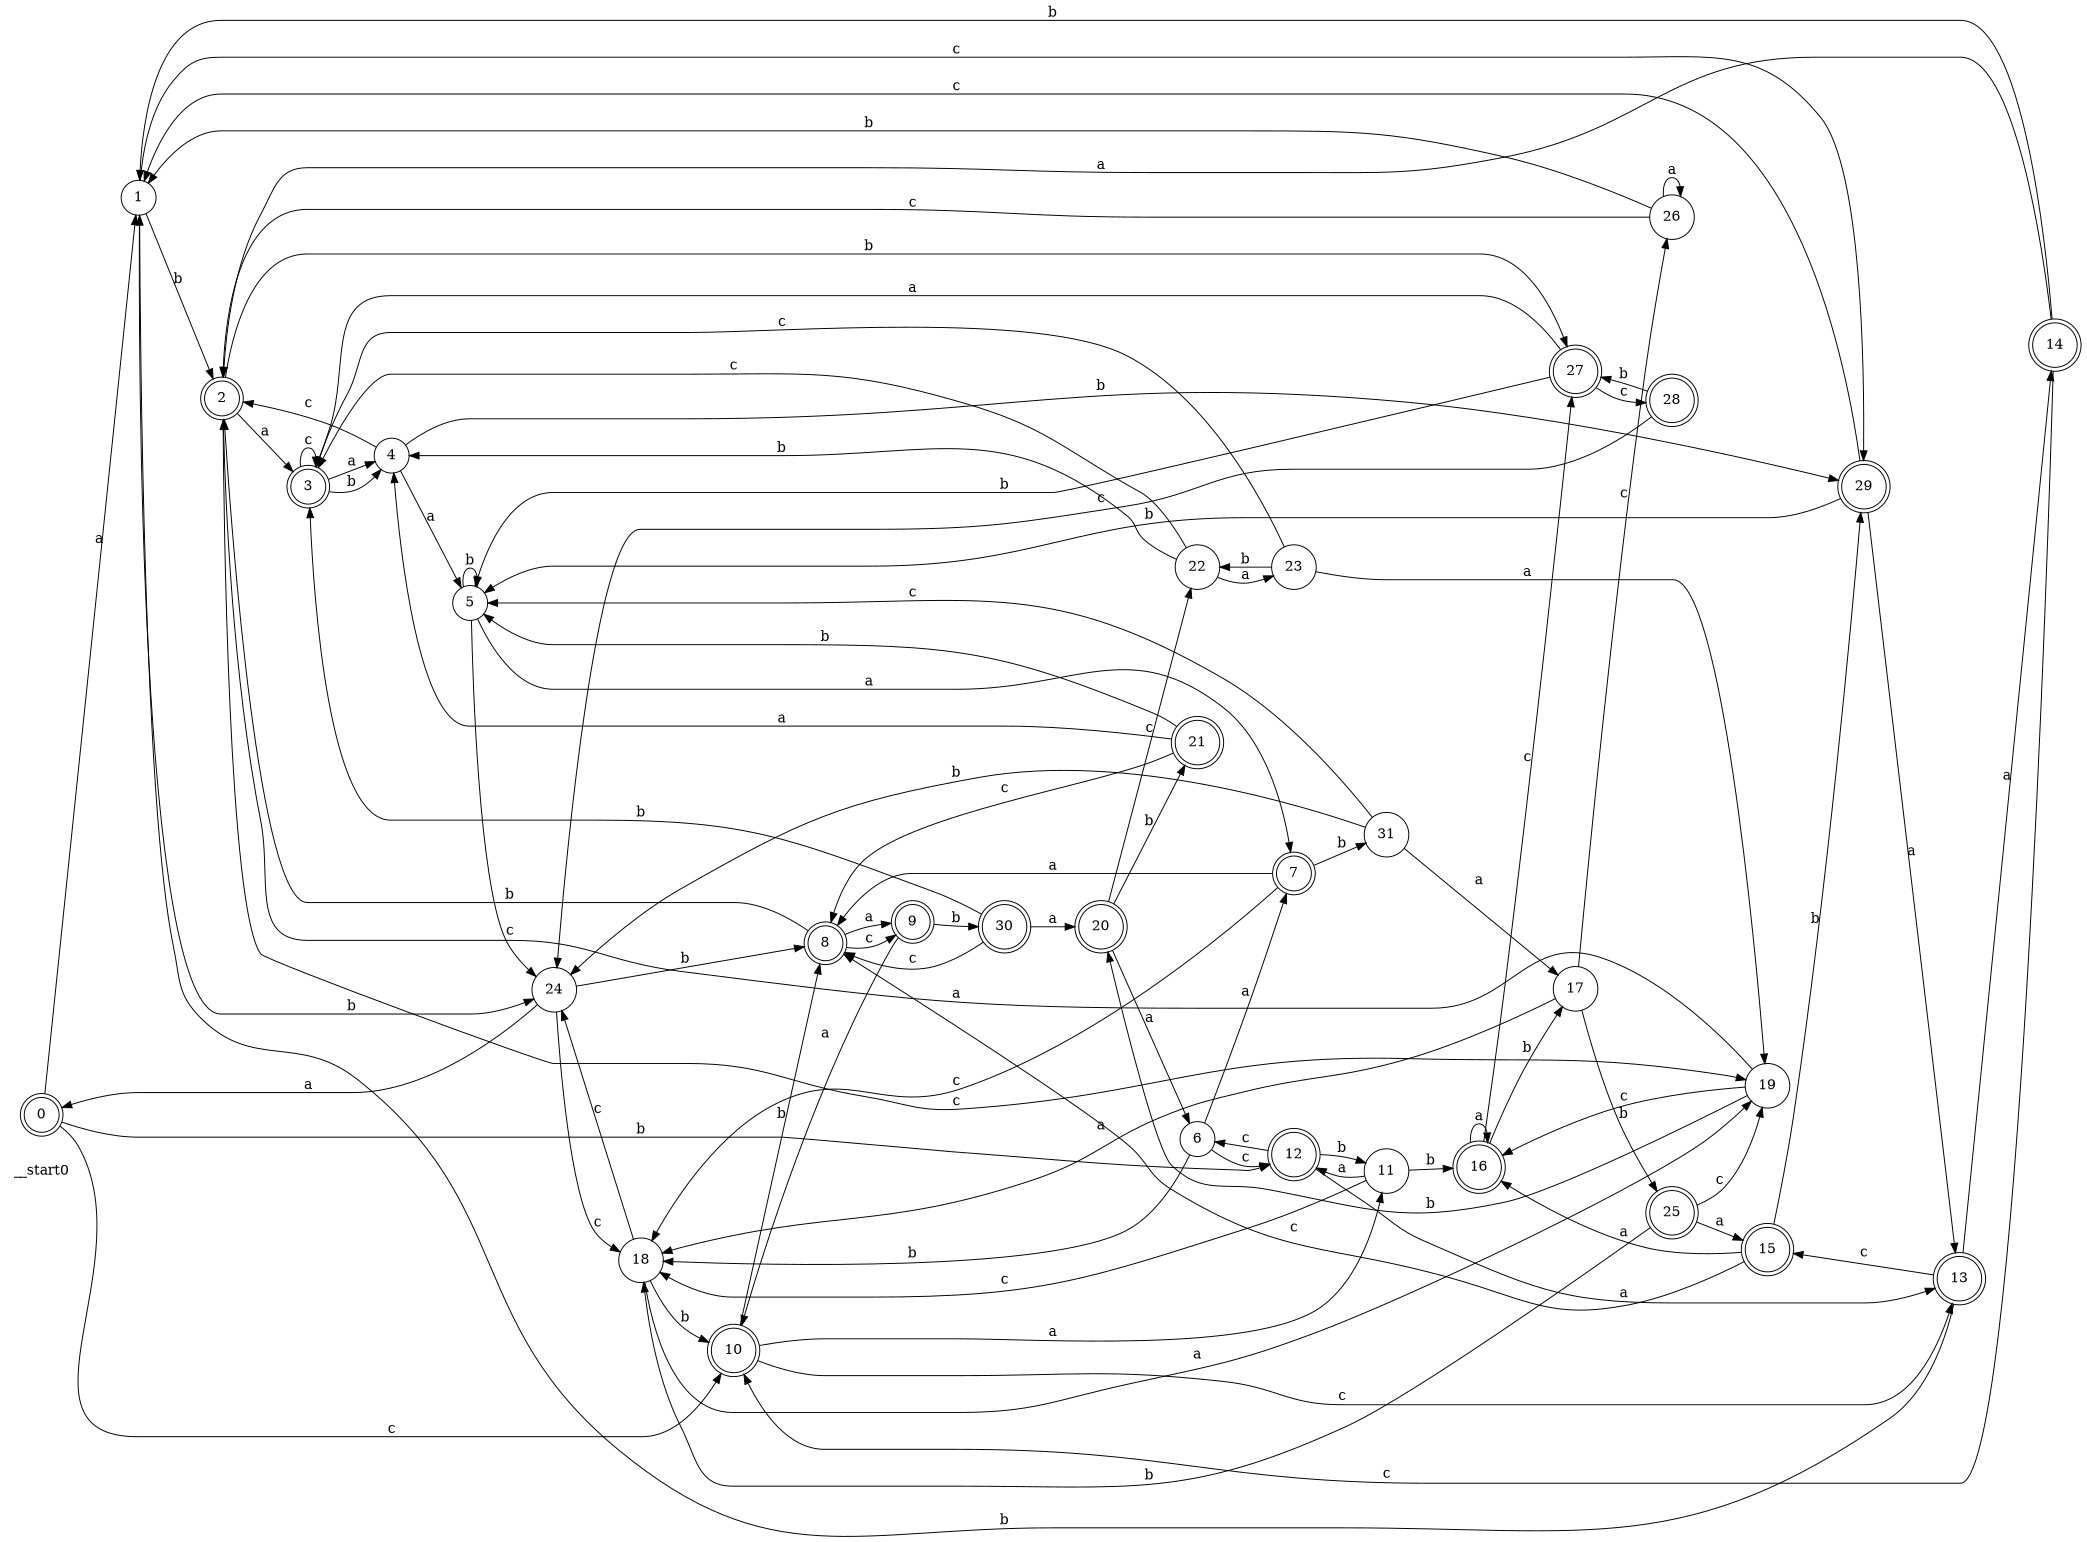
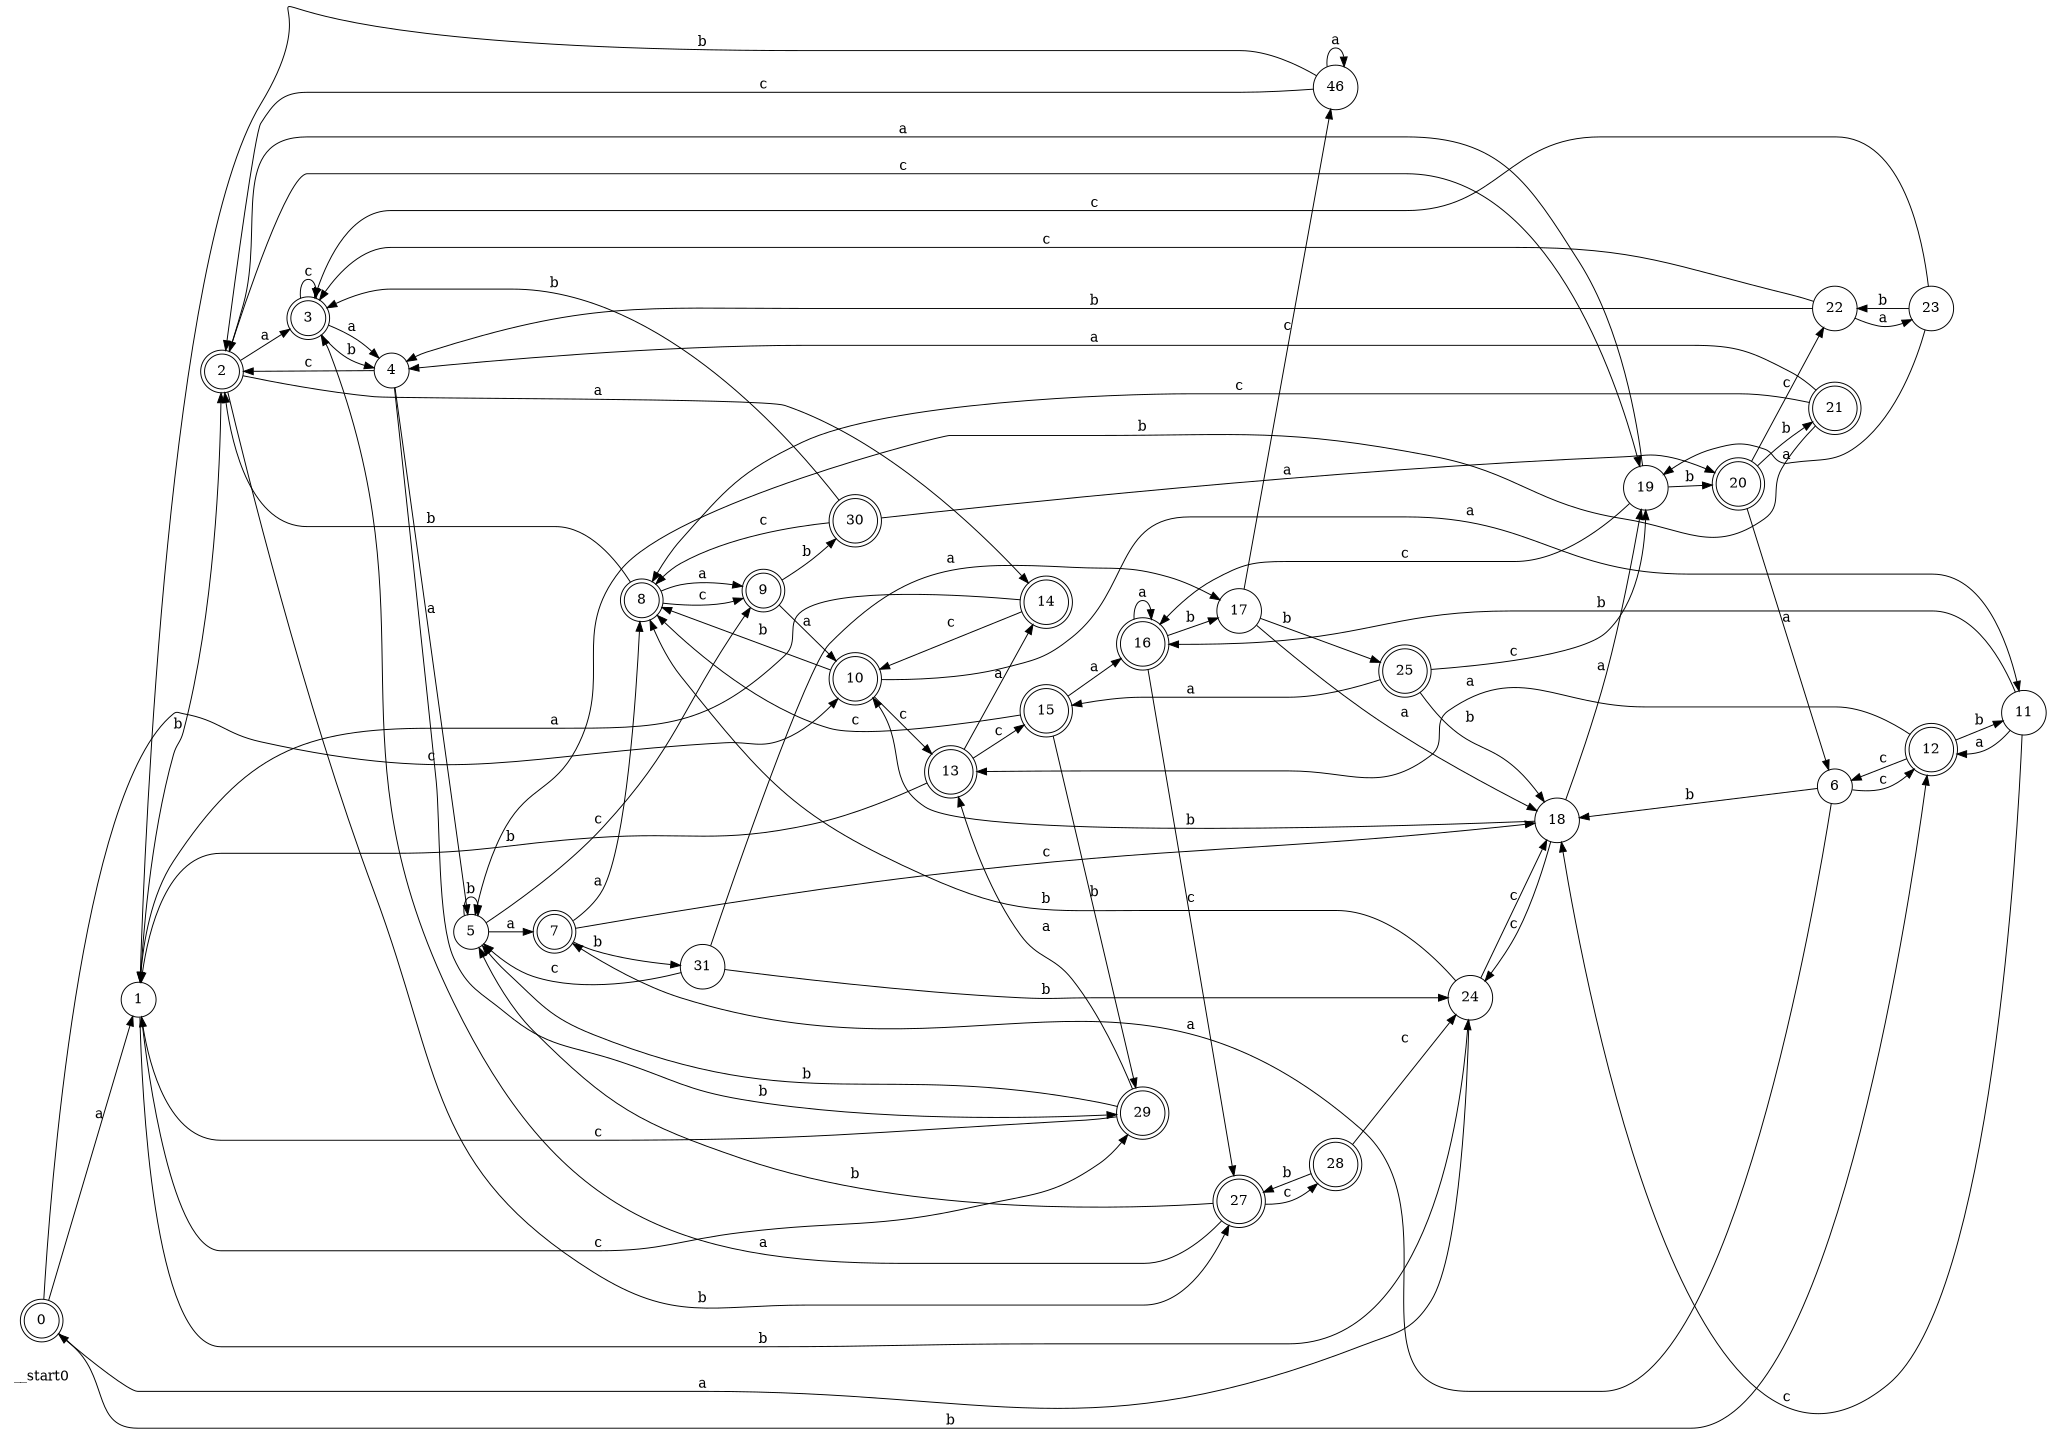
(1053, 13) -> (555, 721)
(1173, 173) -> (660, 400)
(1672, 217) -> (1336, 87)
(481, 800) -> (636, 788)
